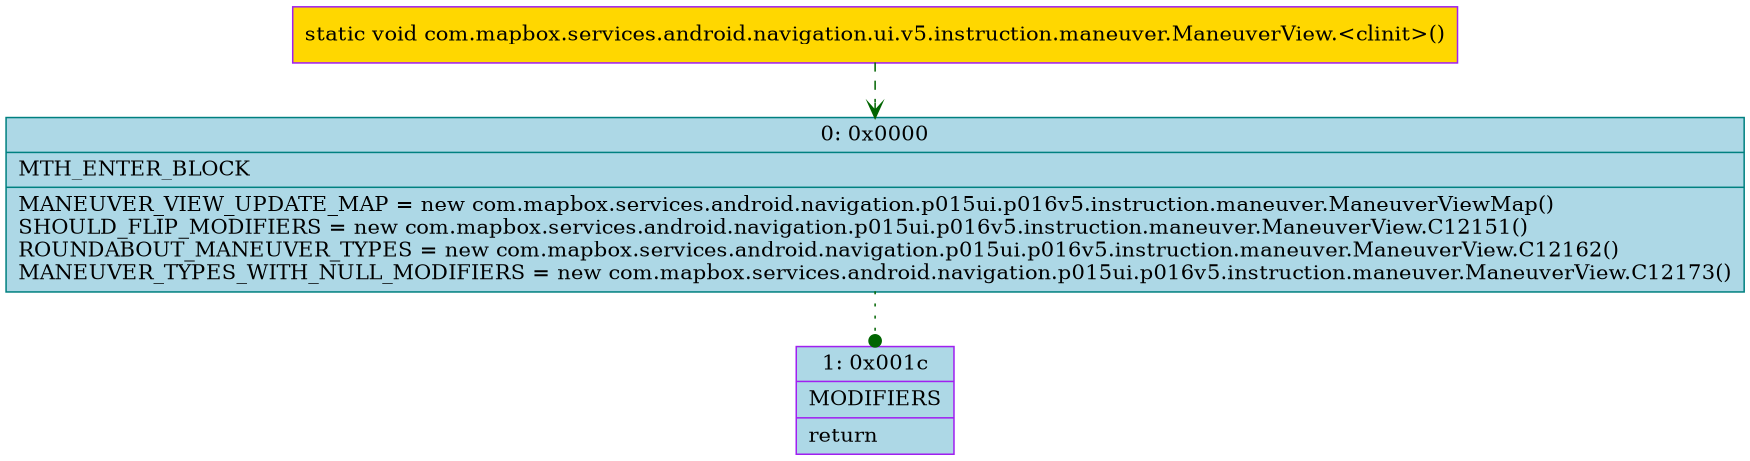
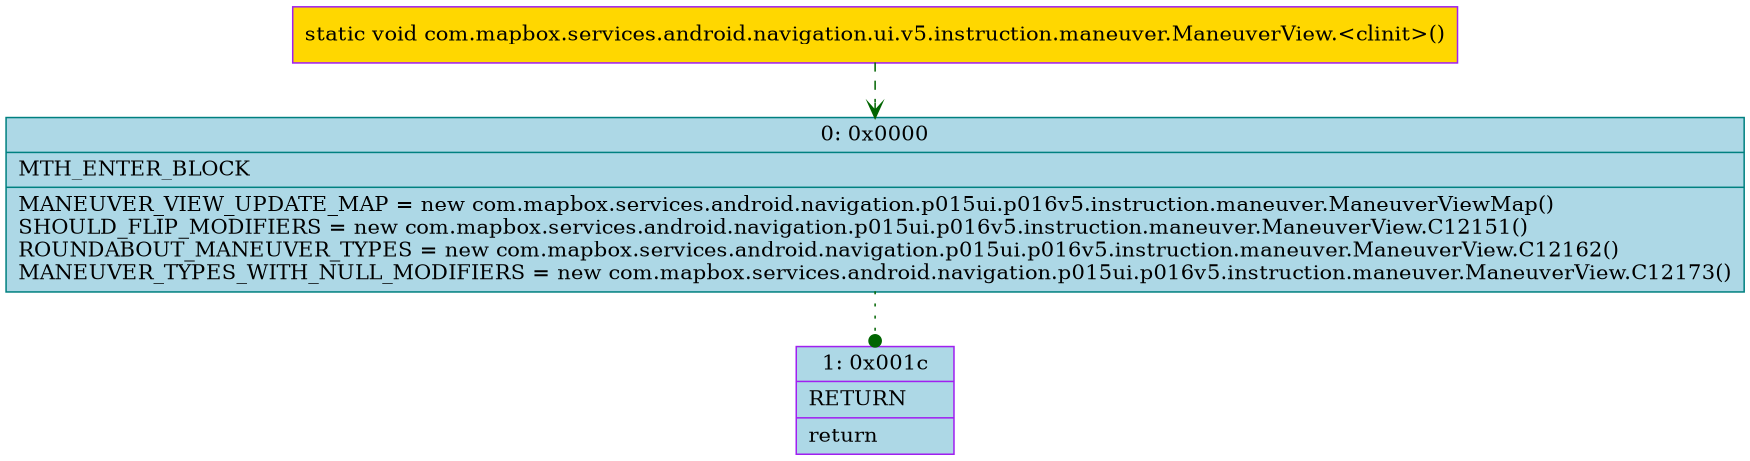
(875, 399) -> (858, 399)
